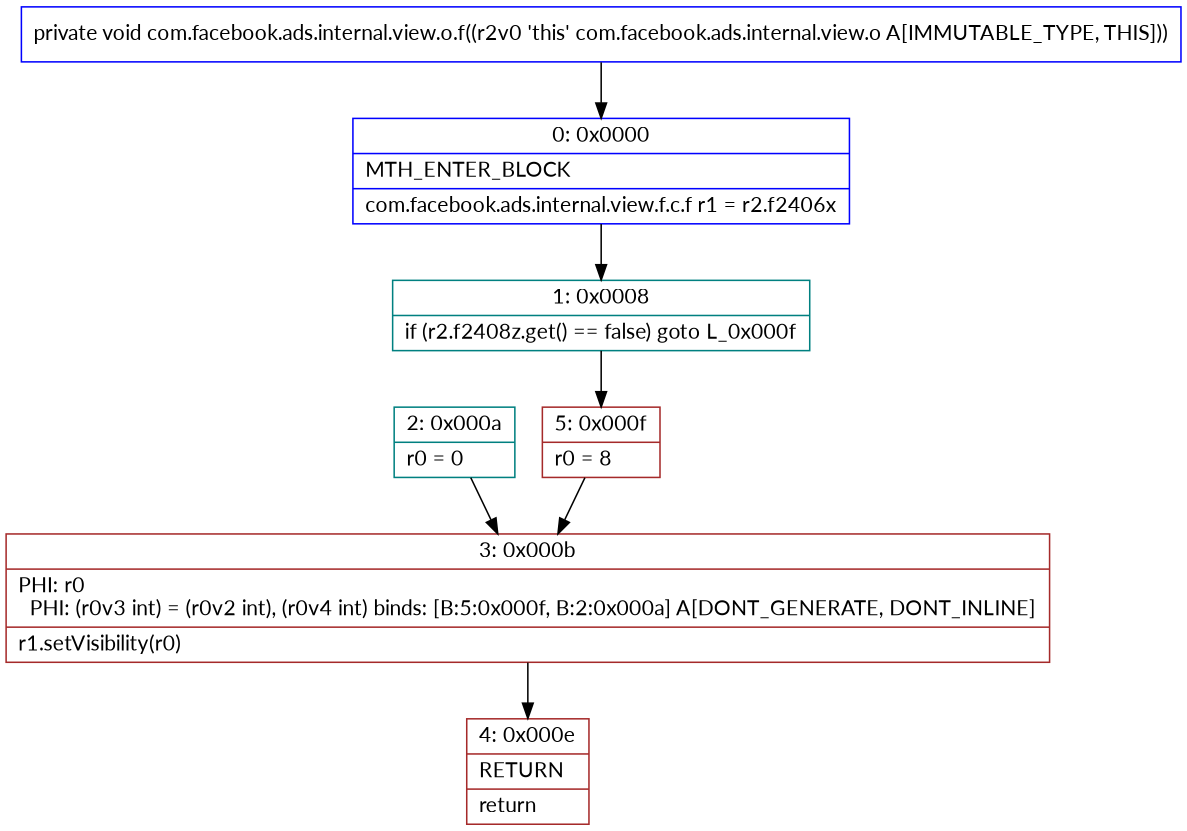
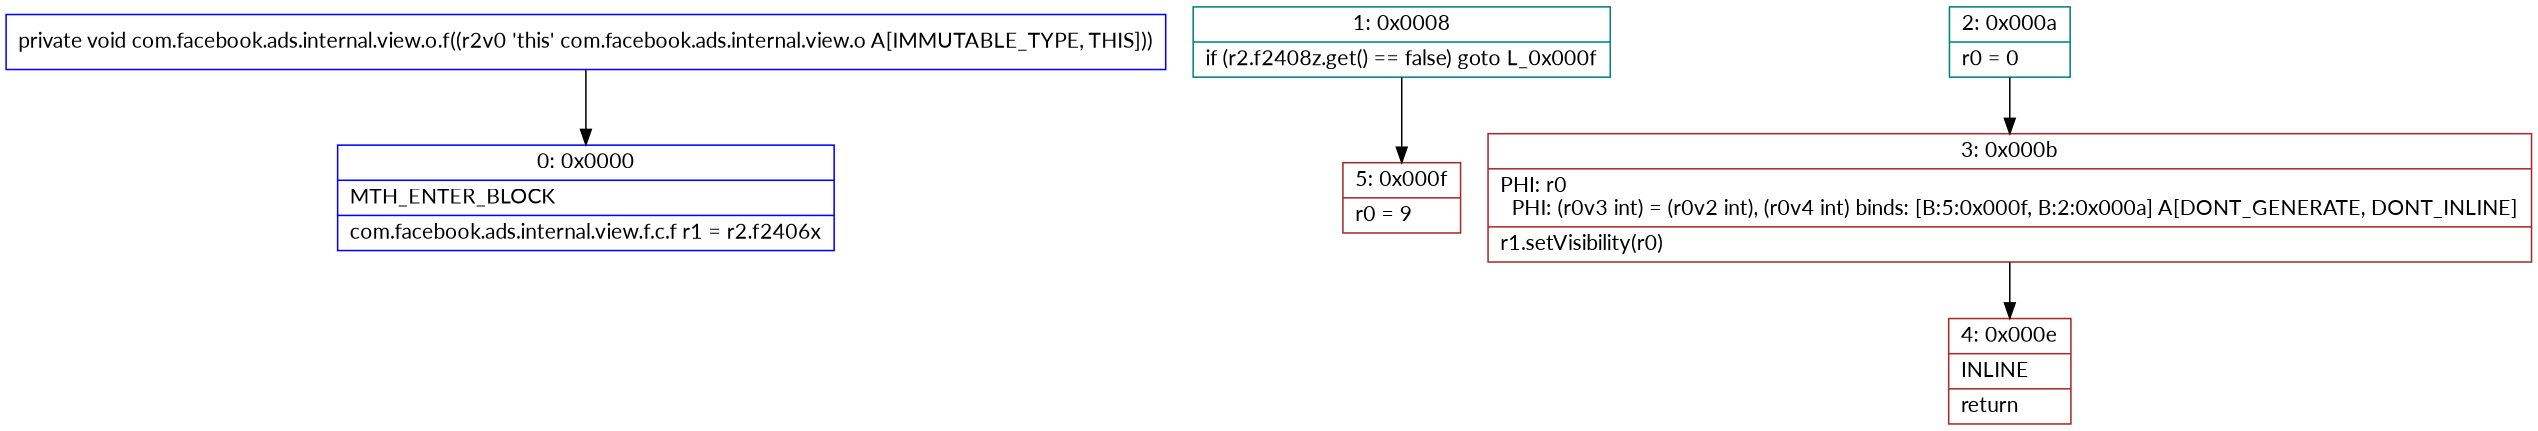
(601, 244) -> none
(584, 459) -> (1384, 215)
(575, 499) -> none
(522, 771) -> (1995, 370)
